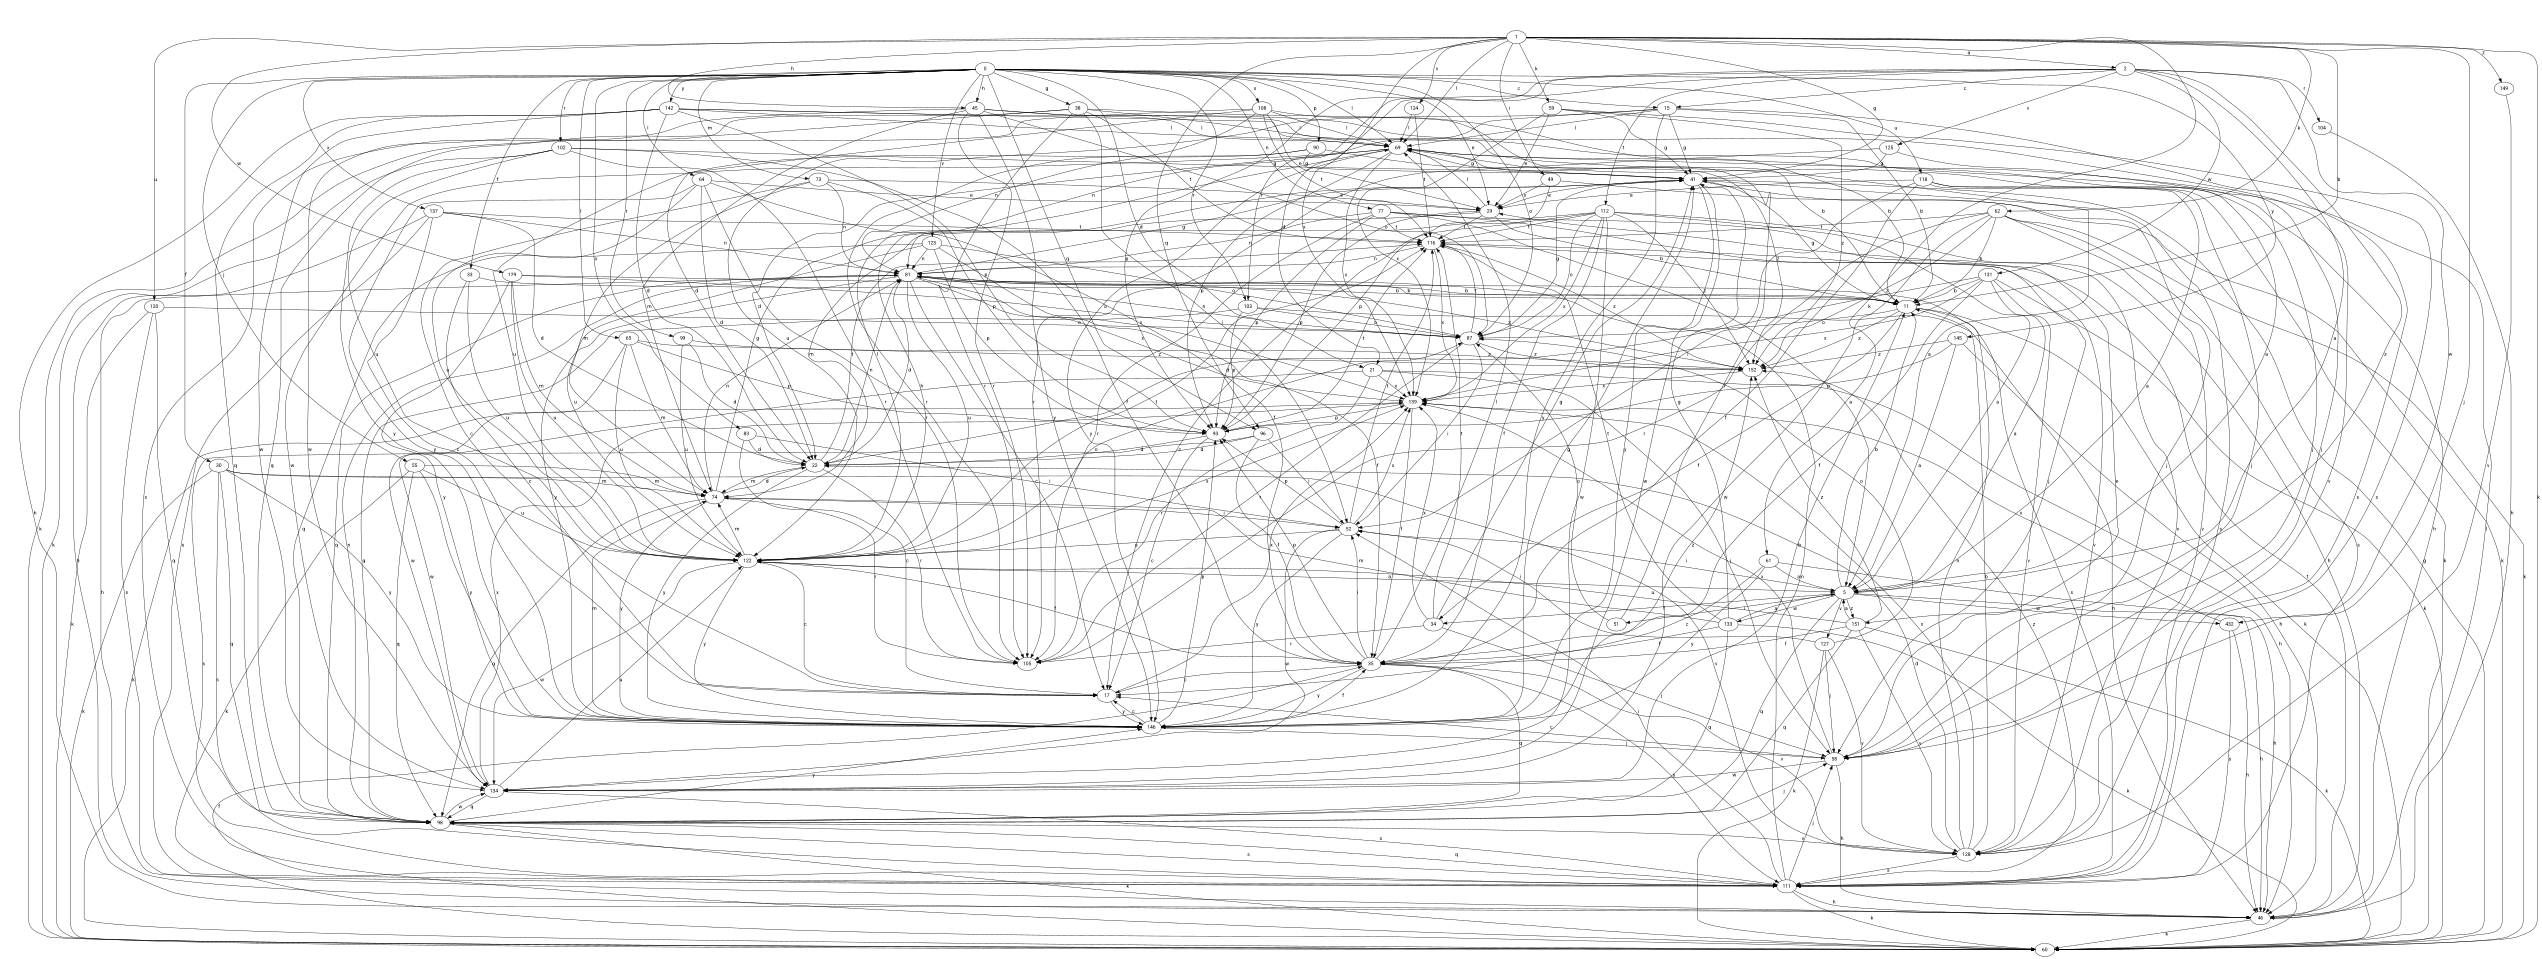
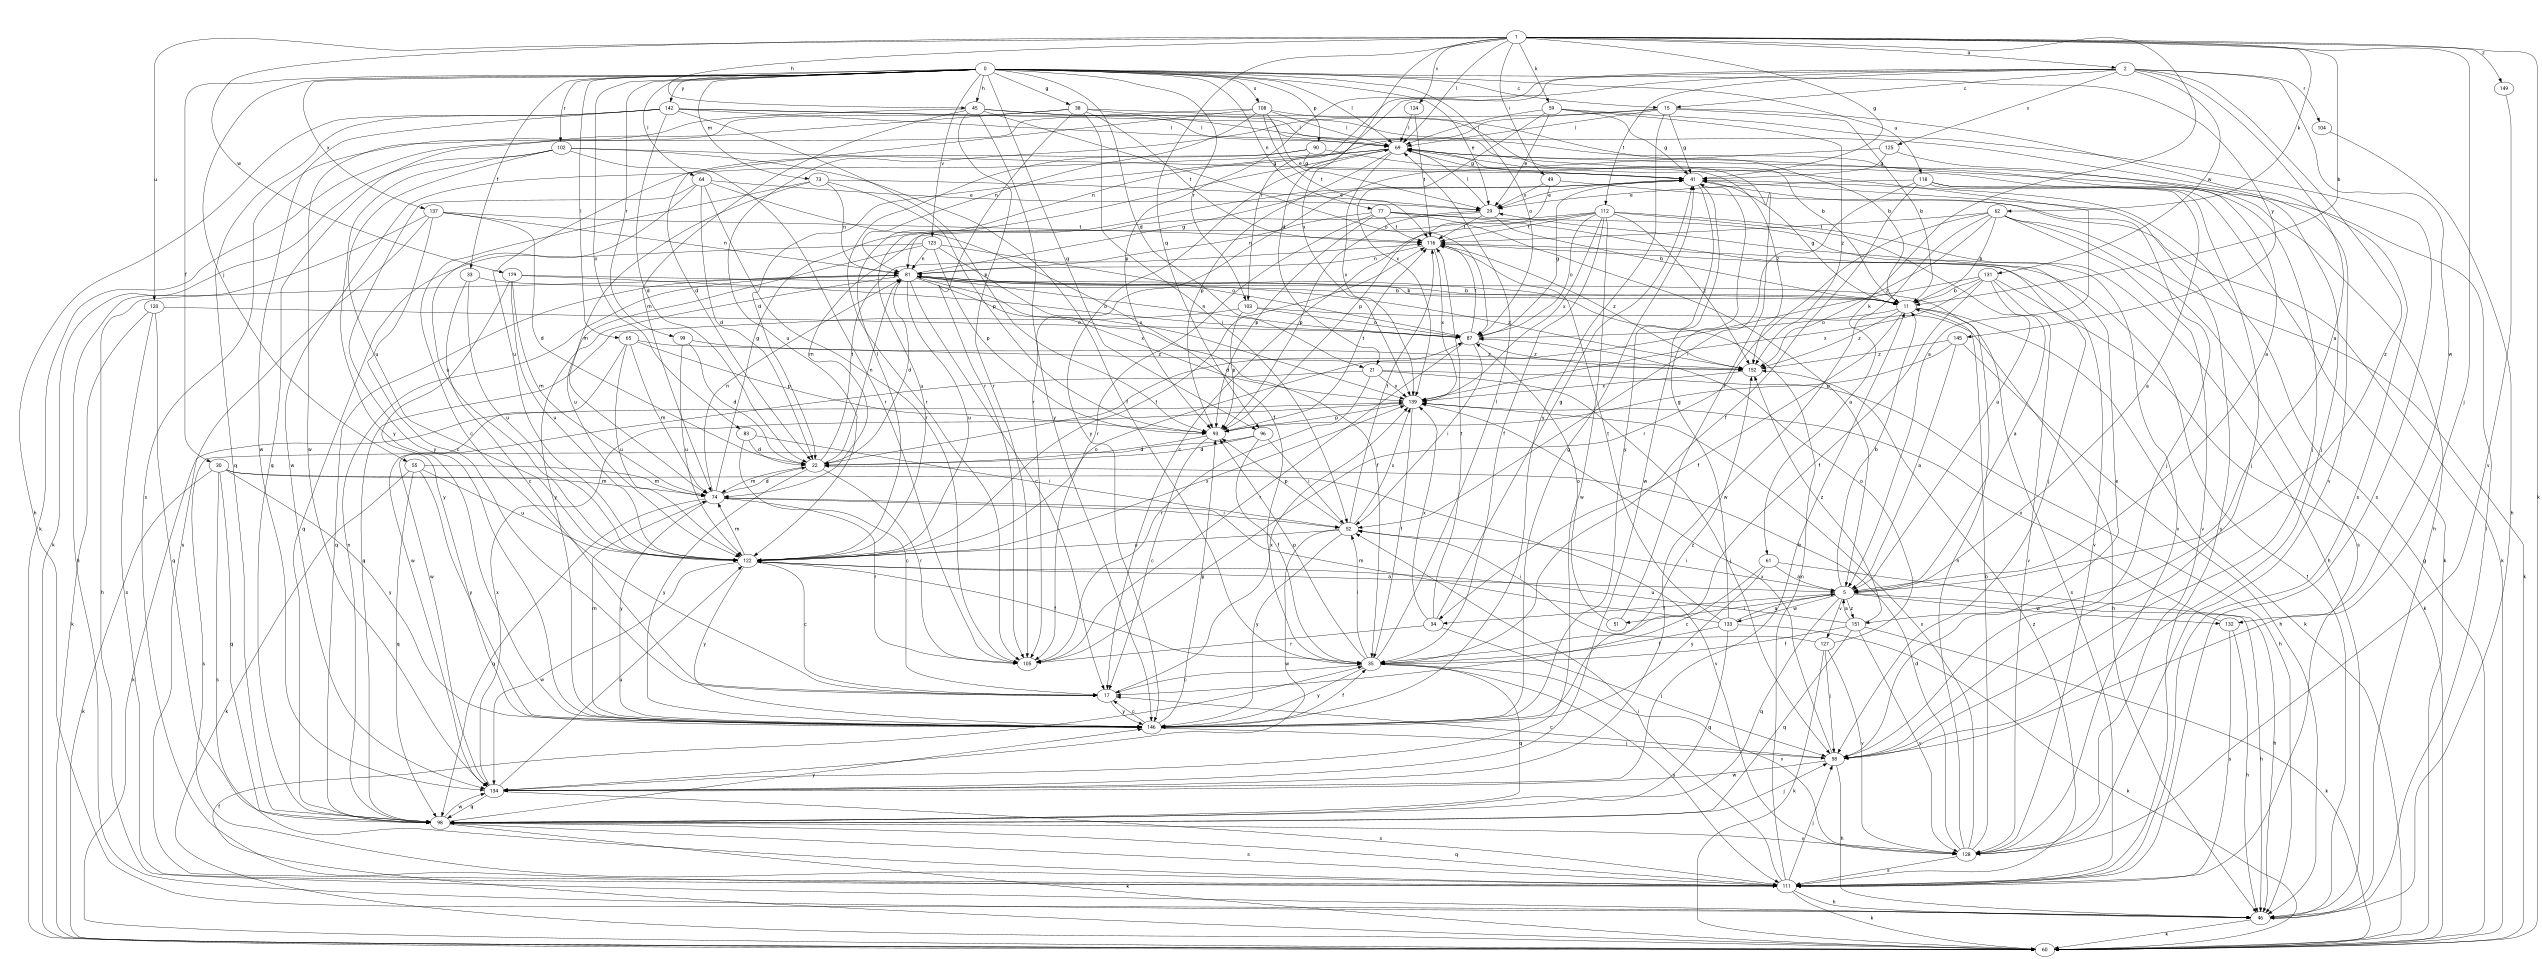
none -> (1478, 121)
(922, 386) -> (922, 386)
(2229, 624) -> (2229, 624)
